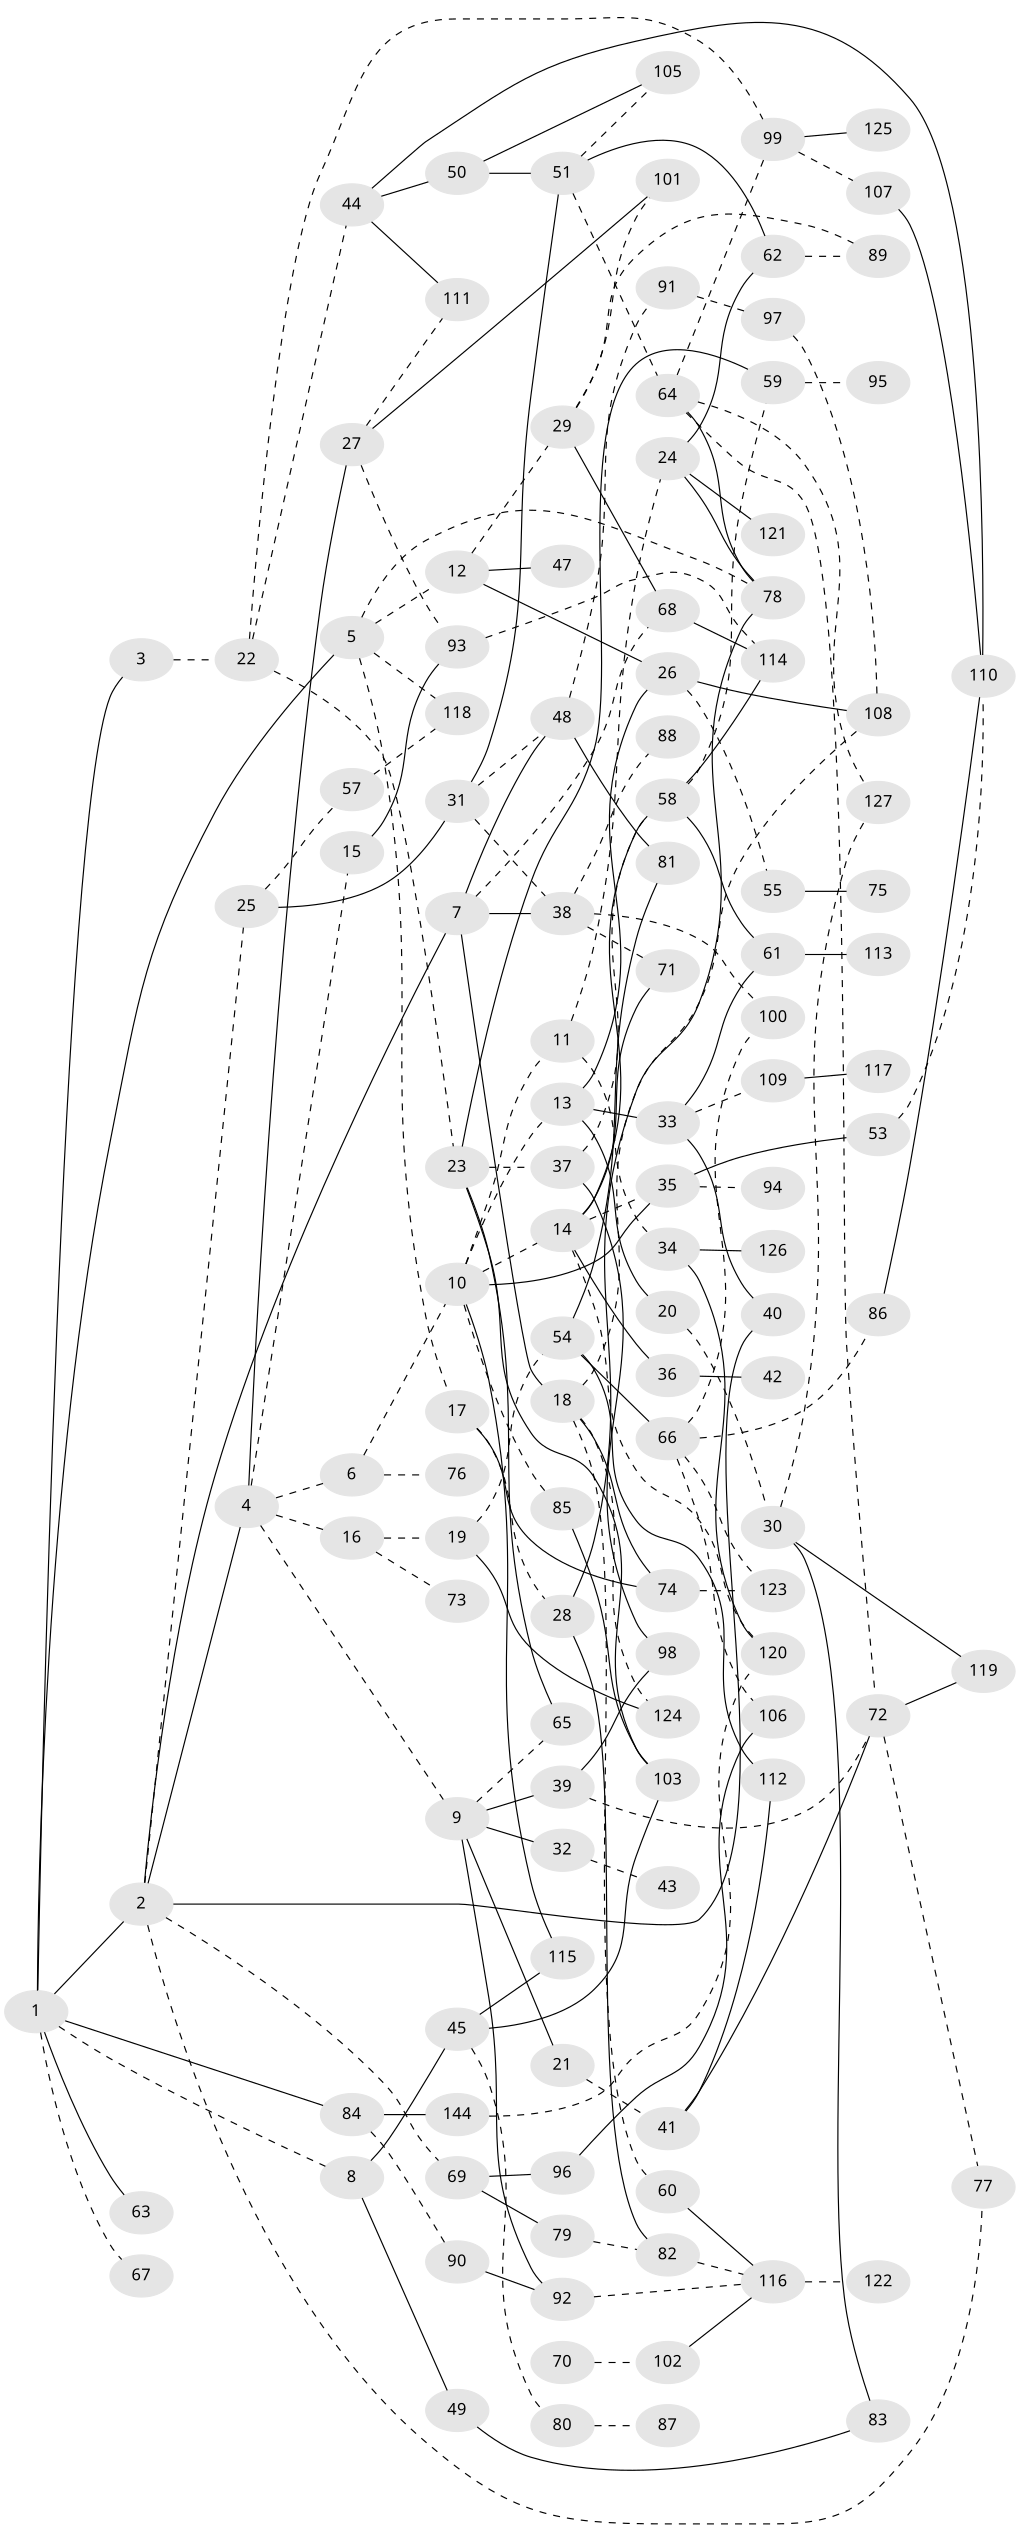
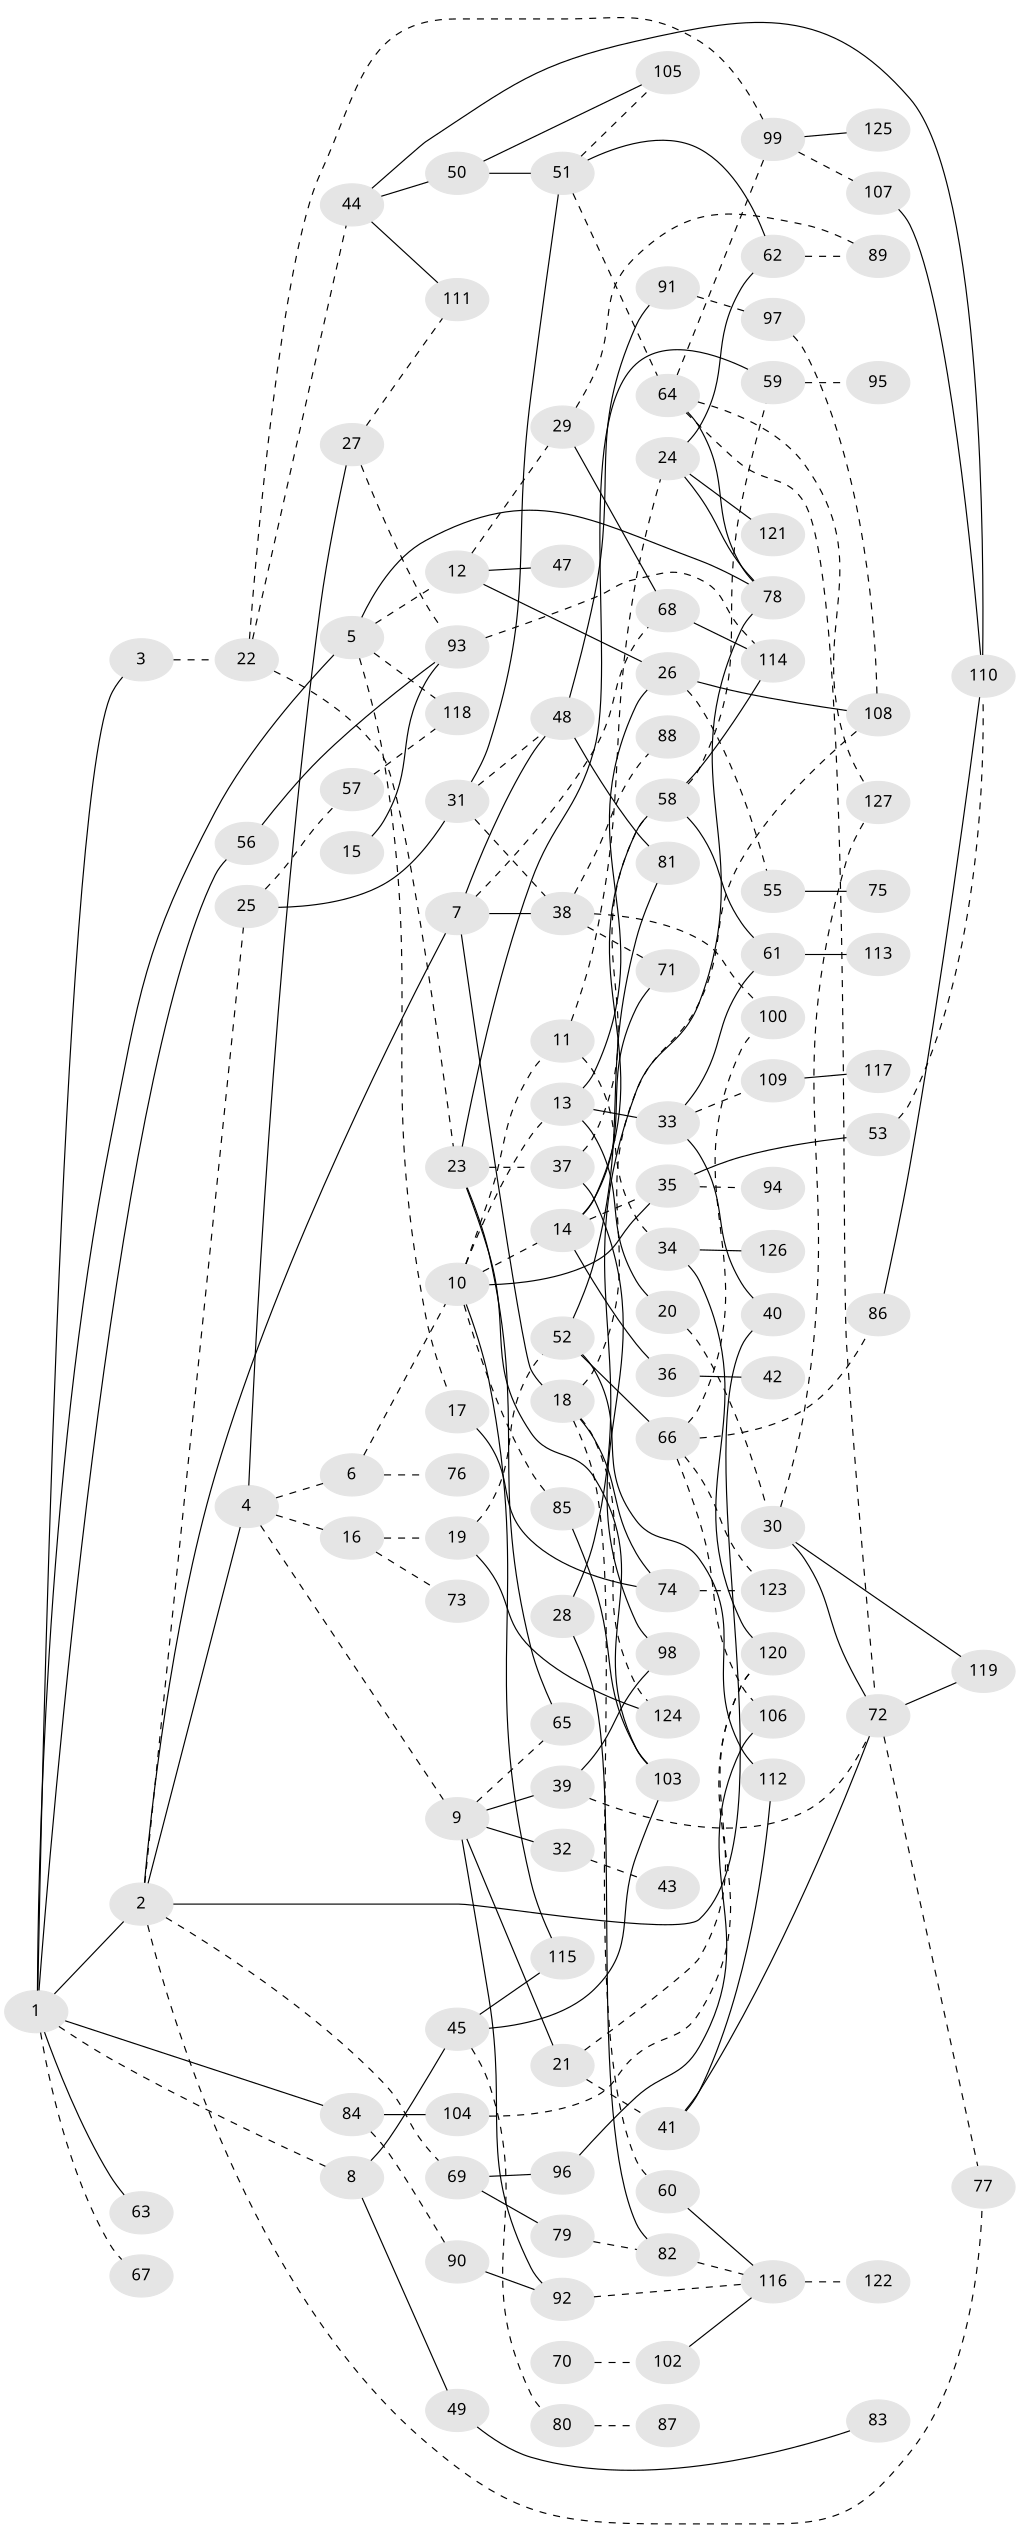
(668, 180) -> none
(605, 499) -> (605, 499)
(541, 511) -> (541, 511)
none -> (247, 843)
(299, 1180) -> none
(563, 1338) -> (563, 1338)
(632, 1462) -> (717, 1919)
(511, 1513) -> none
(840, 1970) -> (831, 1619)
(457, 2115) -> (457, 2115)
